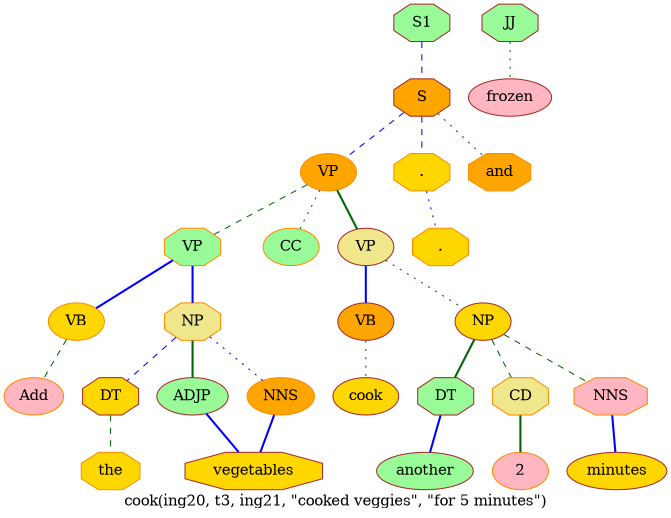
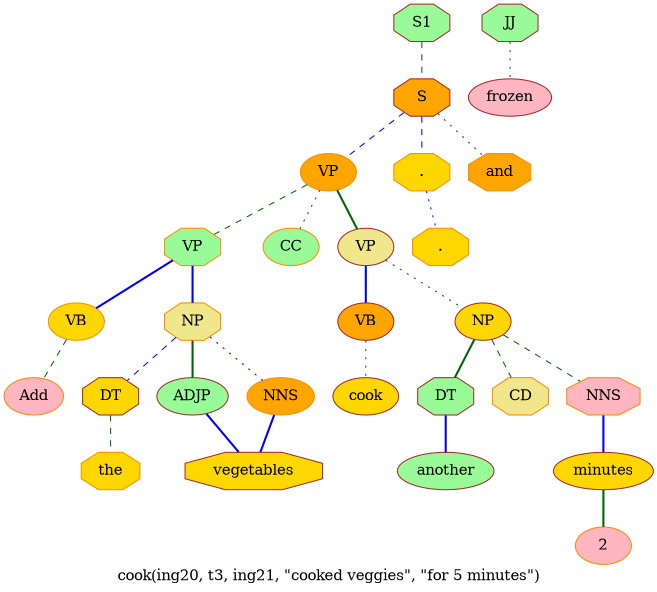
(422, 60) -> (422, 60)
(520, 434) -> (603, 508)
